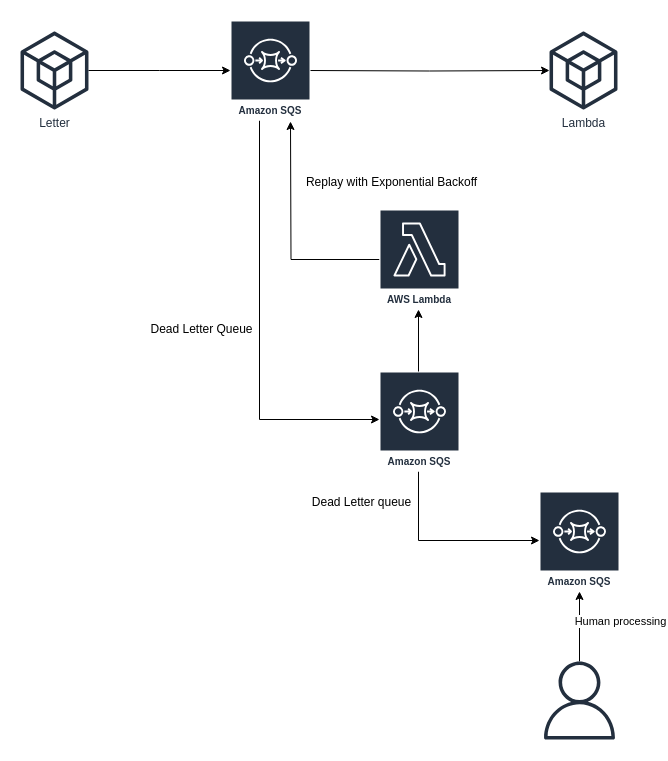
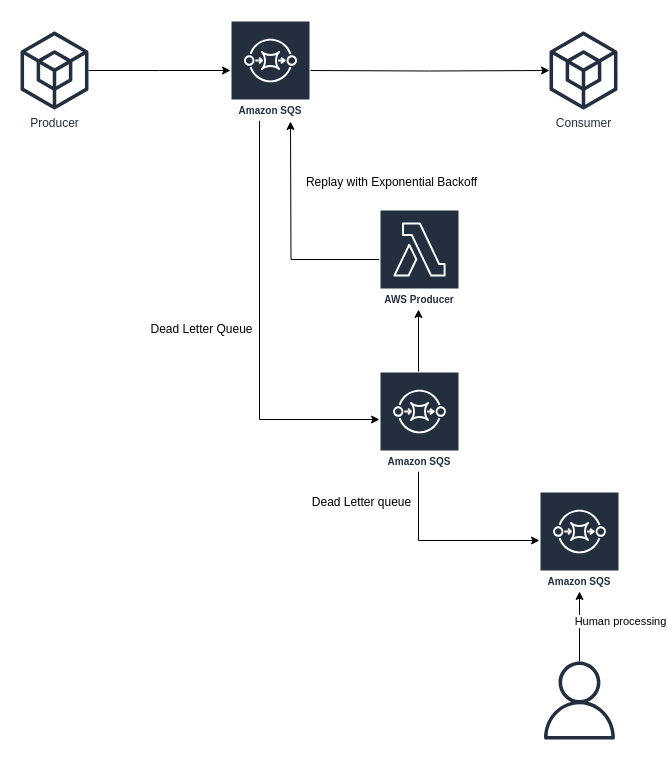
(55, 124) -> (55, 124)
(584, 124) -> (584, 124)
(420, 300) -> (420, 300)
